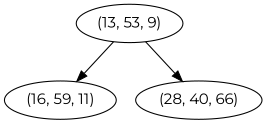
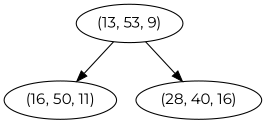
(60, 100) -> (60, 100)
(199, 100) -> (199, 100)
